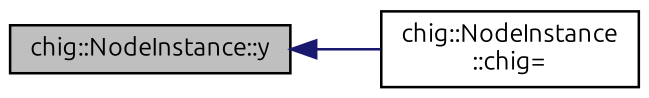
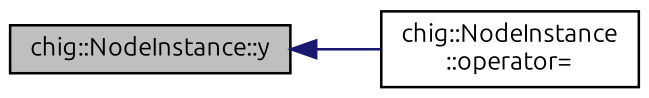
(510, 49) -> (510, 49)
